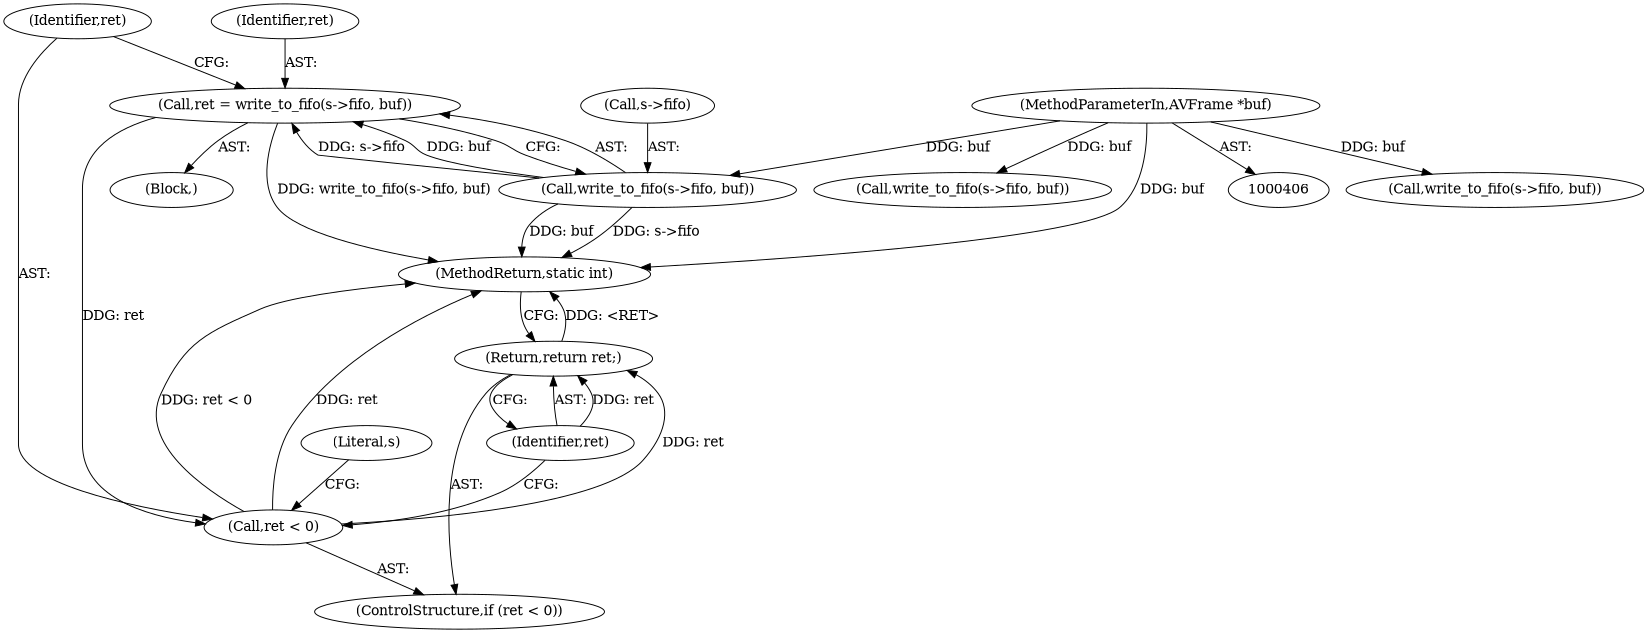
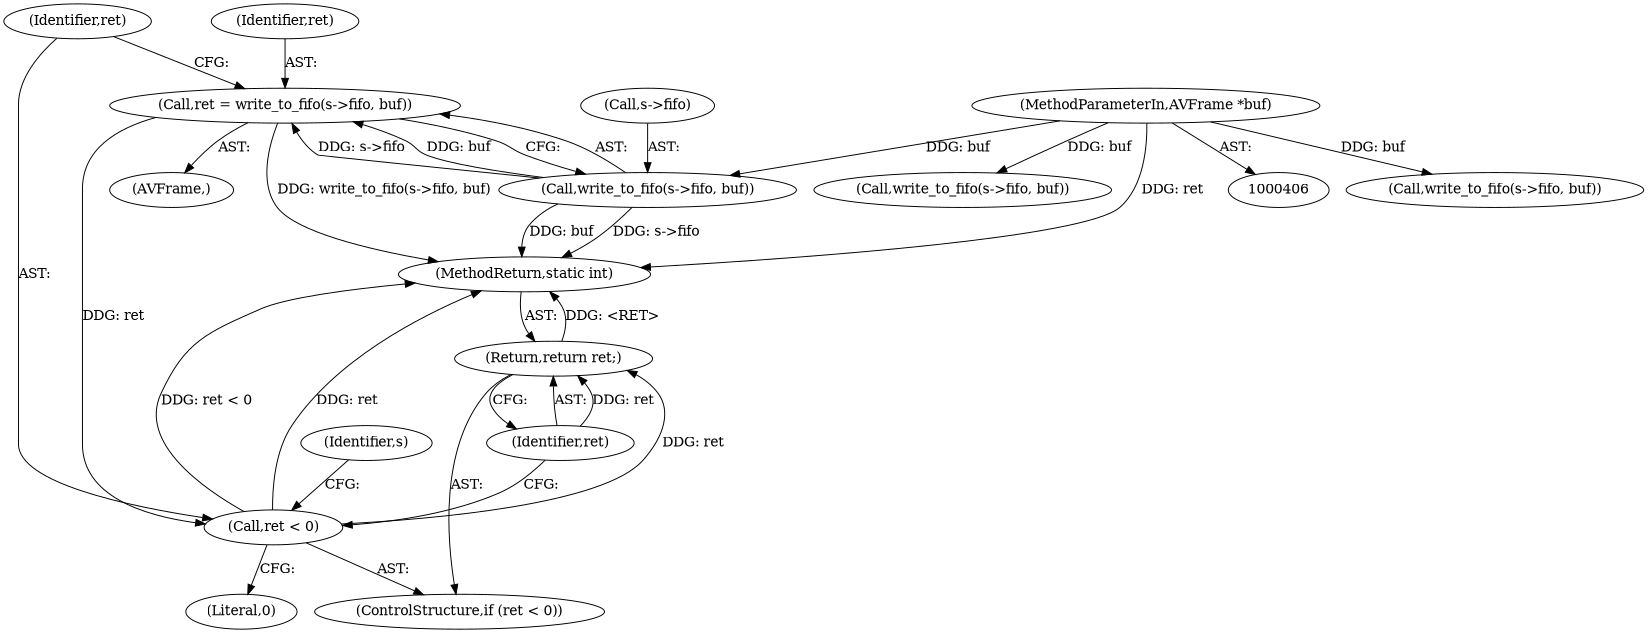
(172, 190) -> (172, 190)
(1173, 190) -> (1173, 190)
(543, 317) -> (543, 317)
(366, 443) -> (366, 443)
none -> (241, 612)
